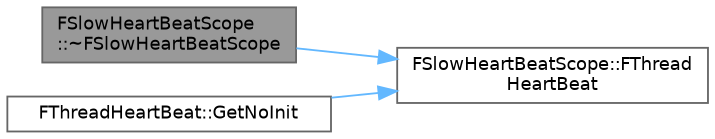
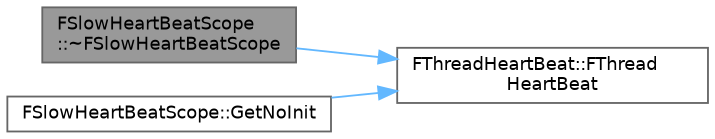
(553, 75) -> (553, 75)
(169, 114) -> (169, 114)
